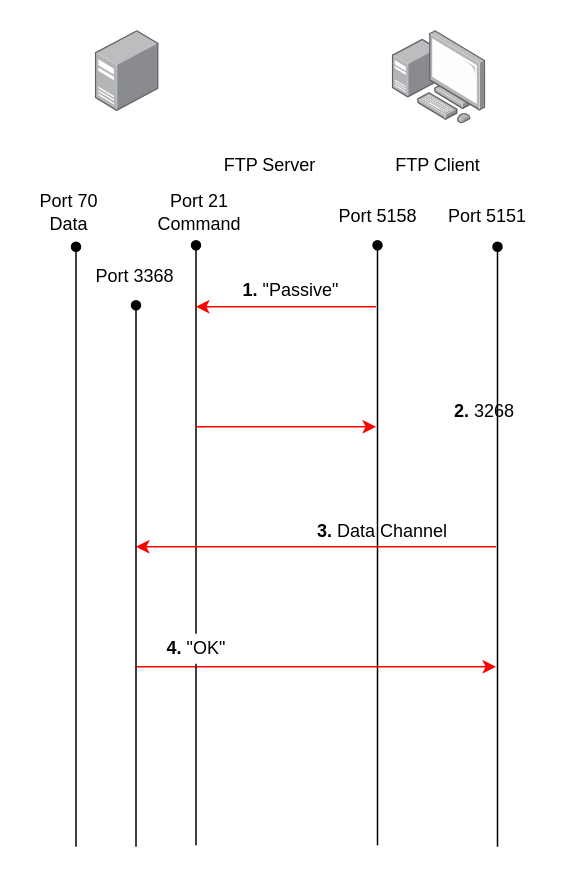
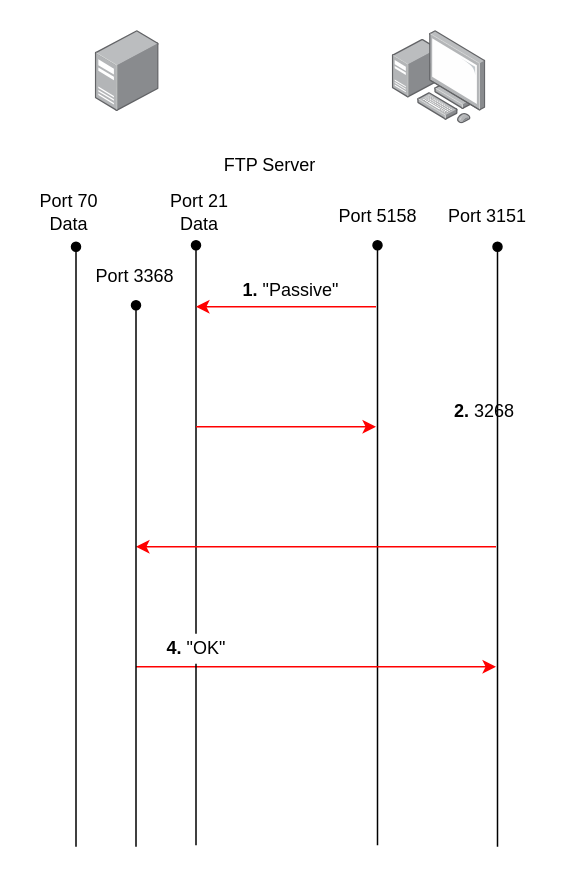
(437, 166) -> none
(200, 212) -> (200, 212)
(488, 217) -> (488, 217)
(382, 532) -> none
